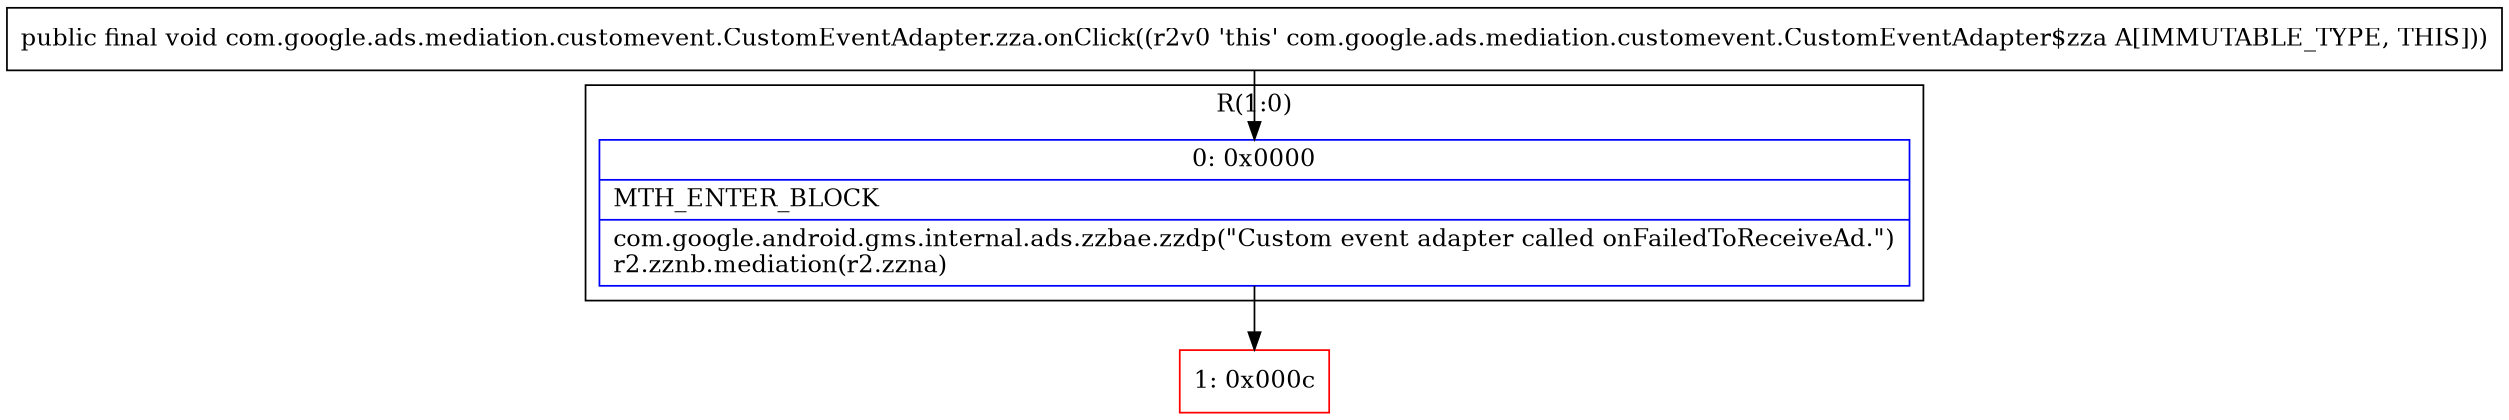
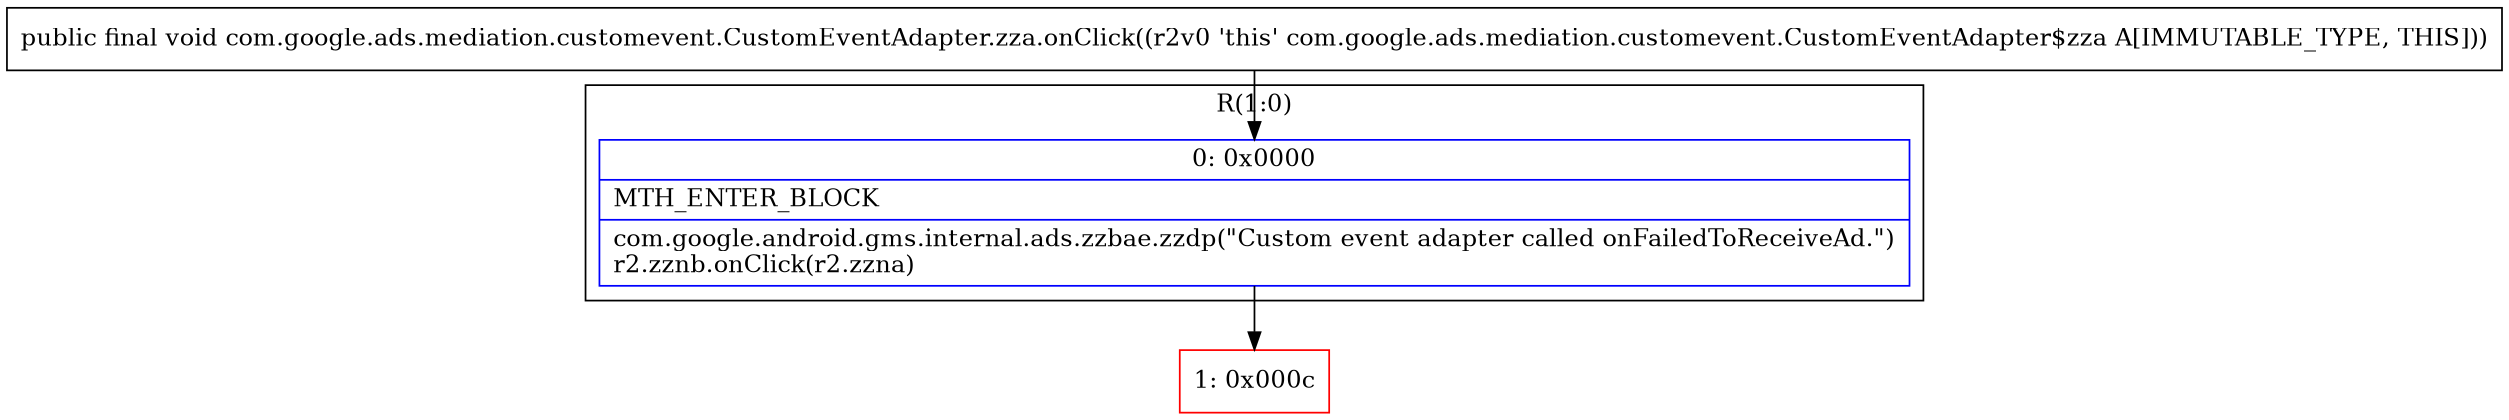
(781, 265) -> (764, 265)
